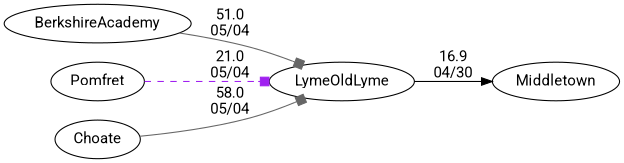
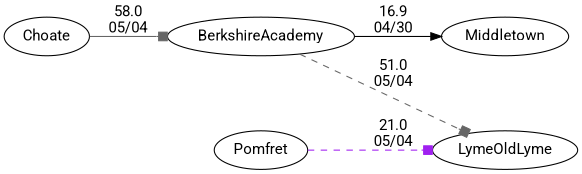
(237, 44) -> (379, 91)
(448, 81) -> (393, 36)
(219, 125) -> (123, 36)
